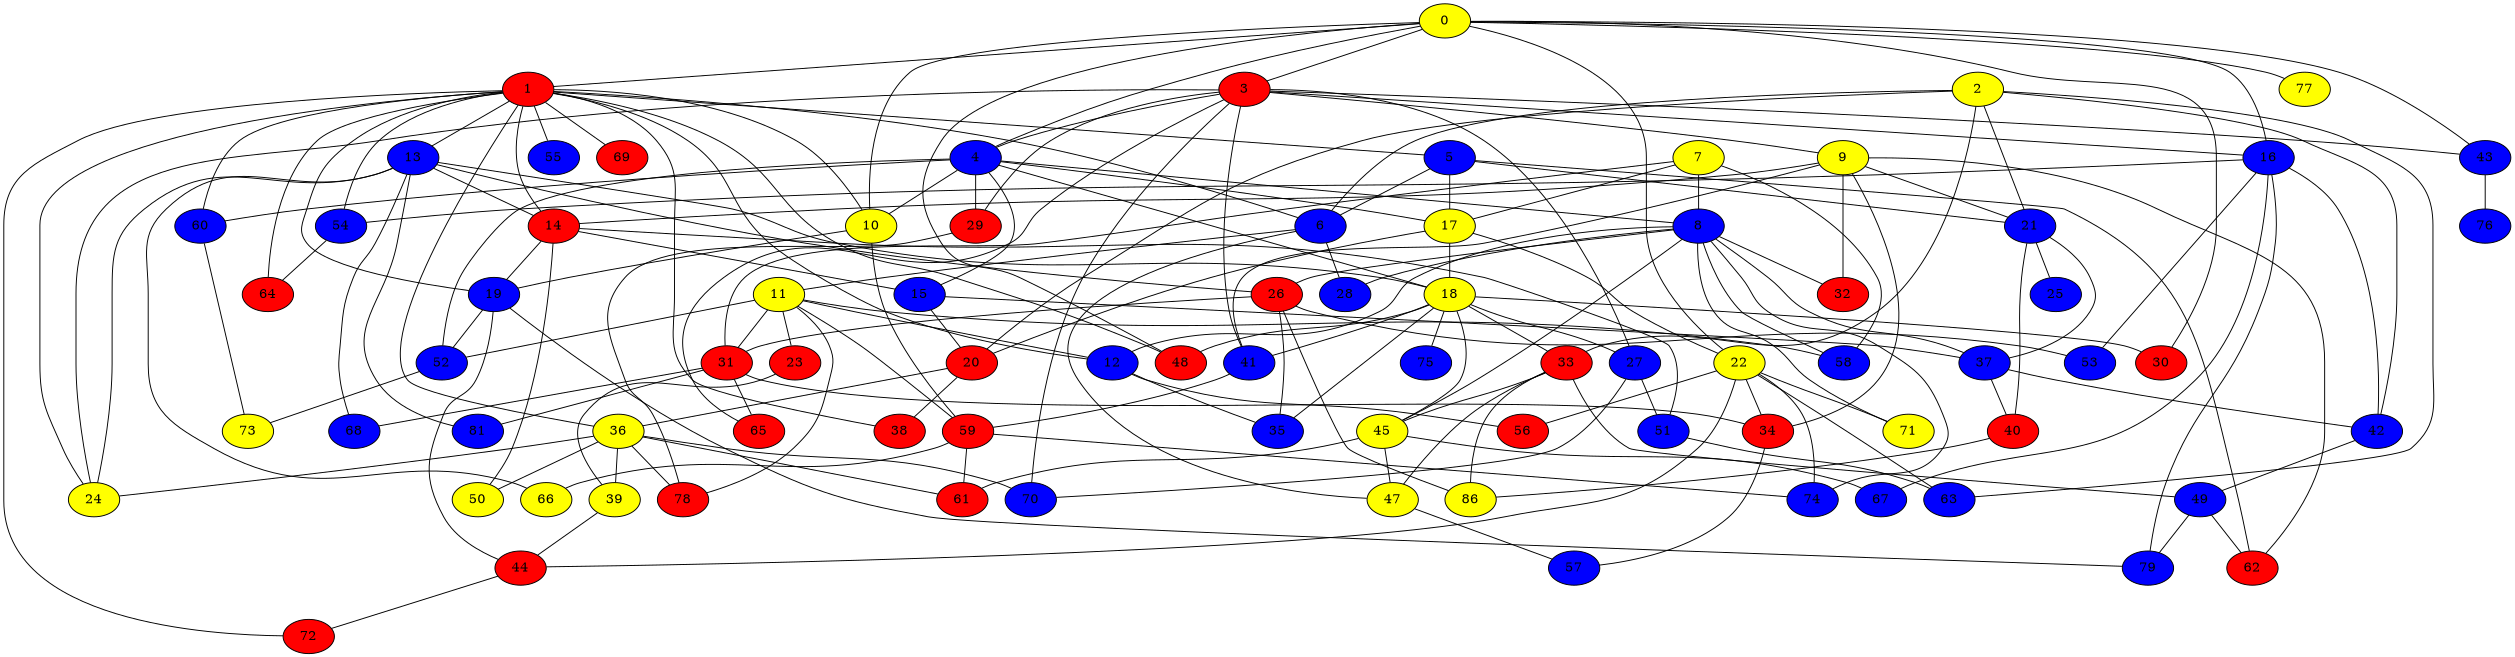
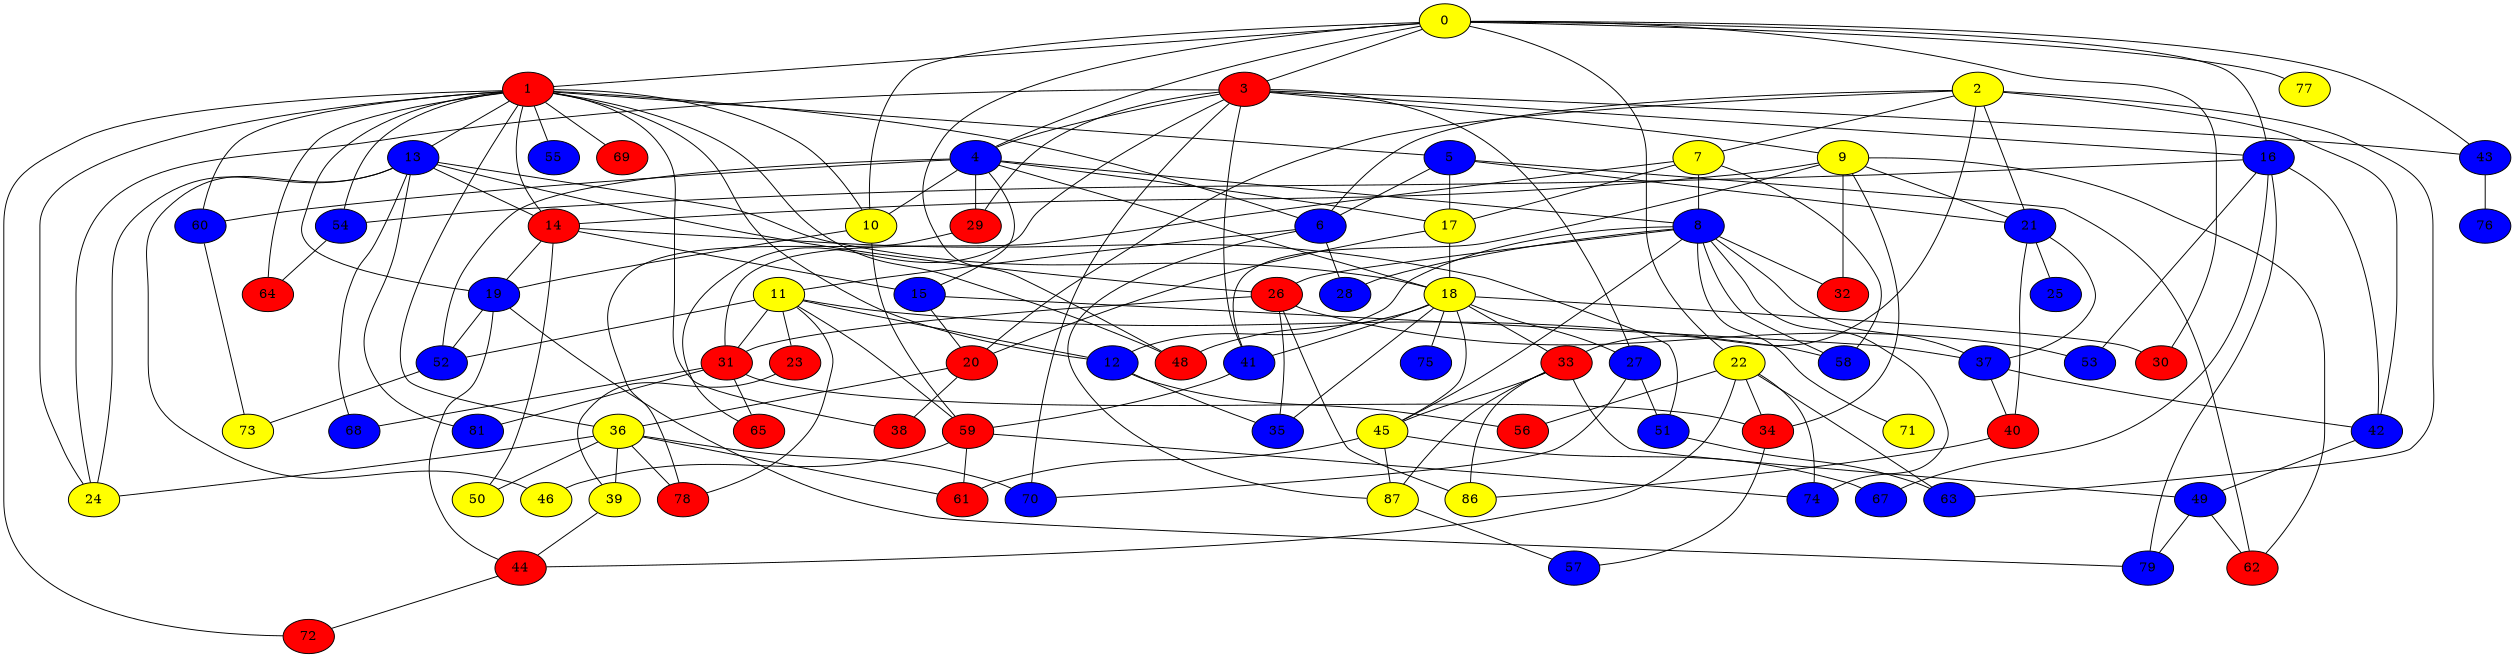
none -> (1844, 122)
(1588, 278) -> none
(1824, 397) -> none
(546, 500) -> (546, 500)
(1393, 500) -> (1393, 500)
